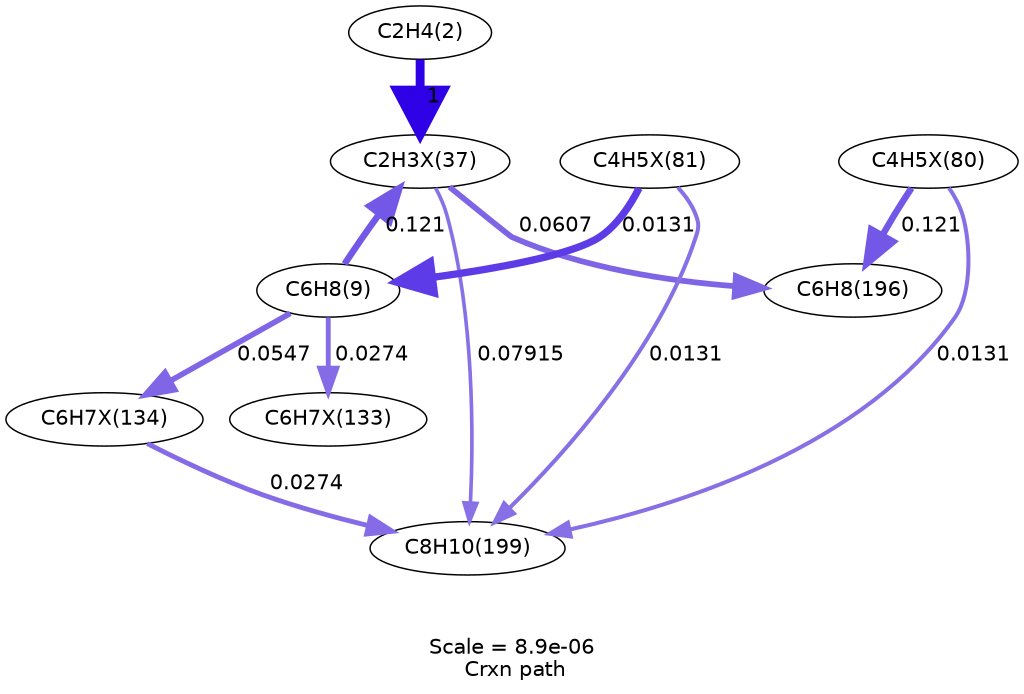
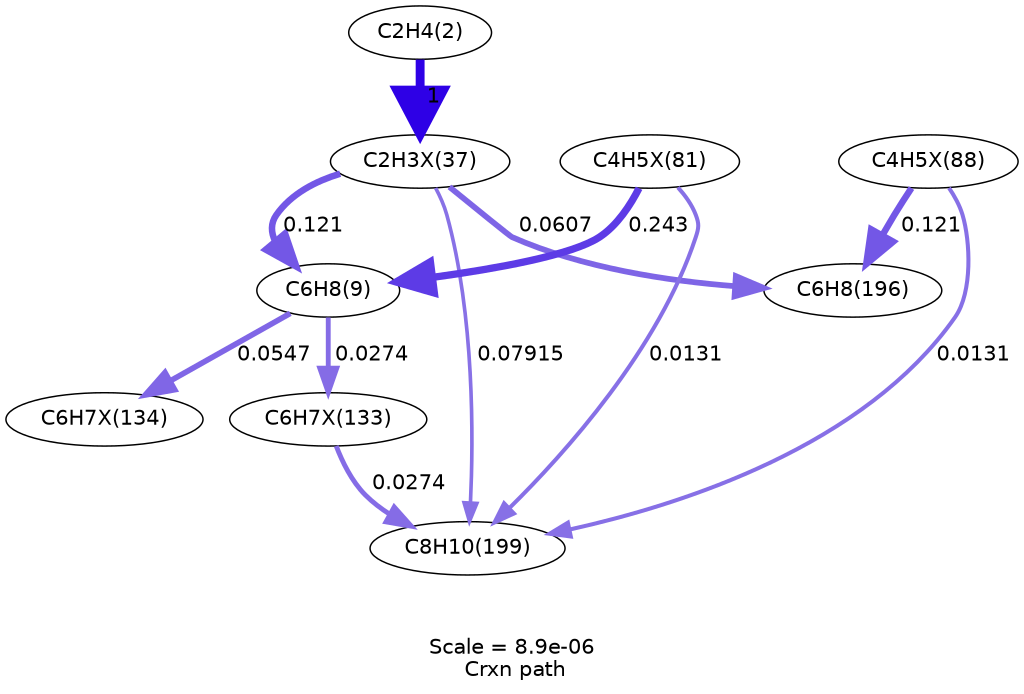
(928, 162) -> (928, 162)
(656, 226) -> (656, 226)
(362, 239) -> (293, 197)
(255, 492) -> (357, 485)
